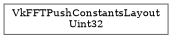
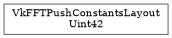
(86, 19) -> (86, 19)
